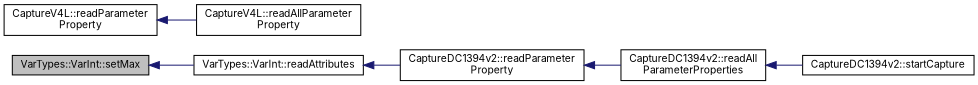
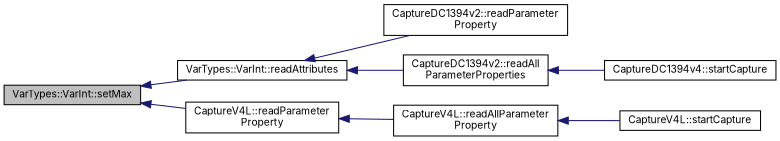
(608, 65) -> (380, 70)
(888, 65) -> (690, 70)
none -> (168, 106)
none -> (690, 121)
